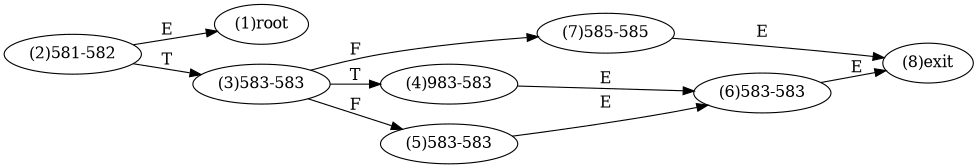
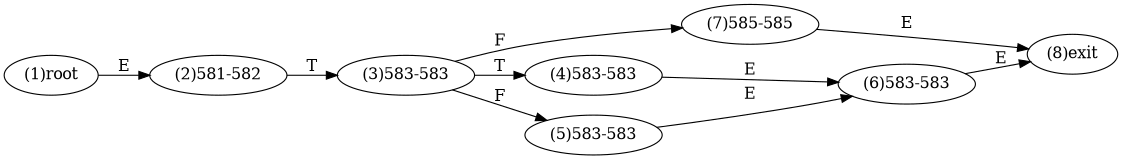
(170, 39) -> (119, 75)
(449, 84) -> (594, 75)
